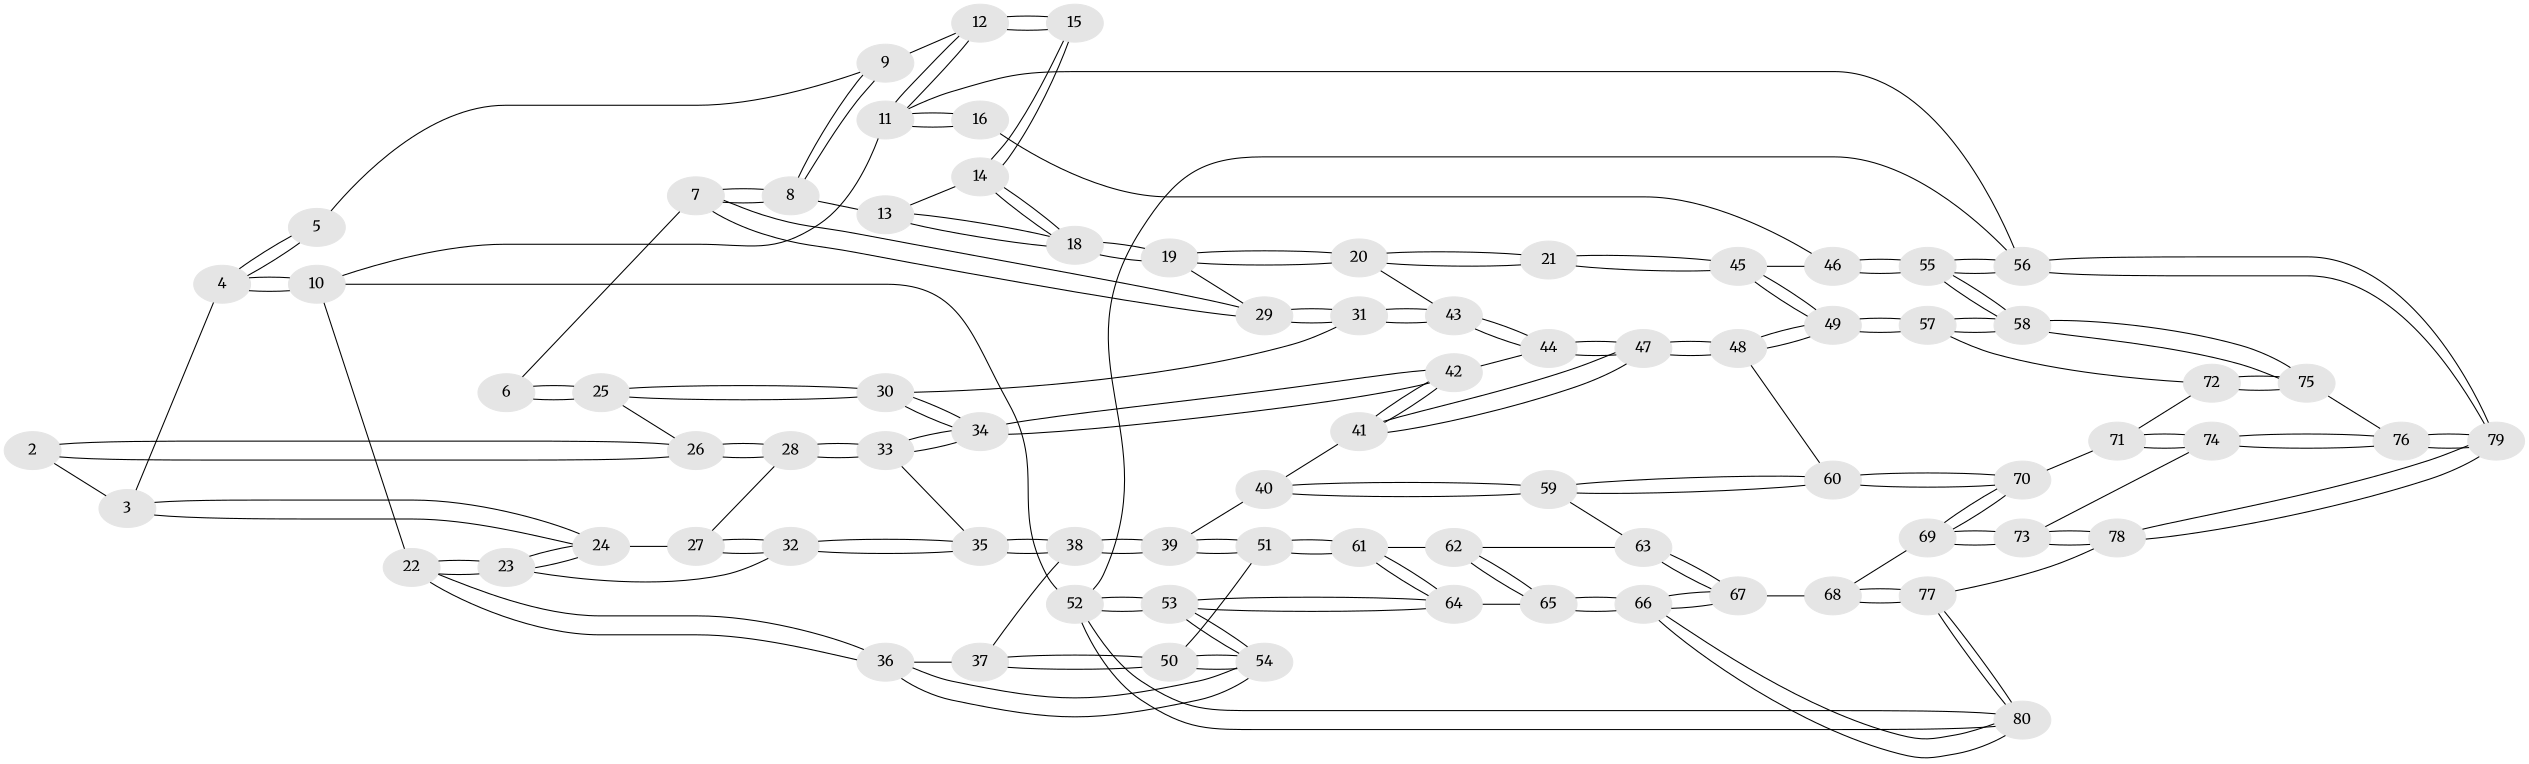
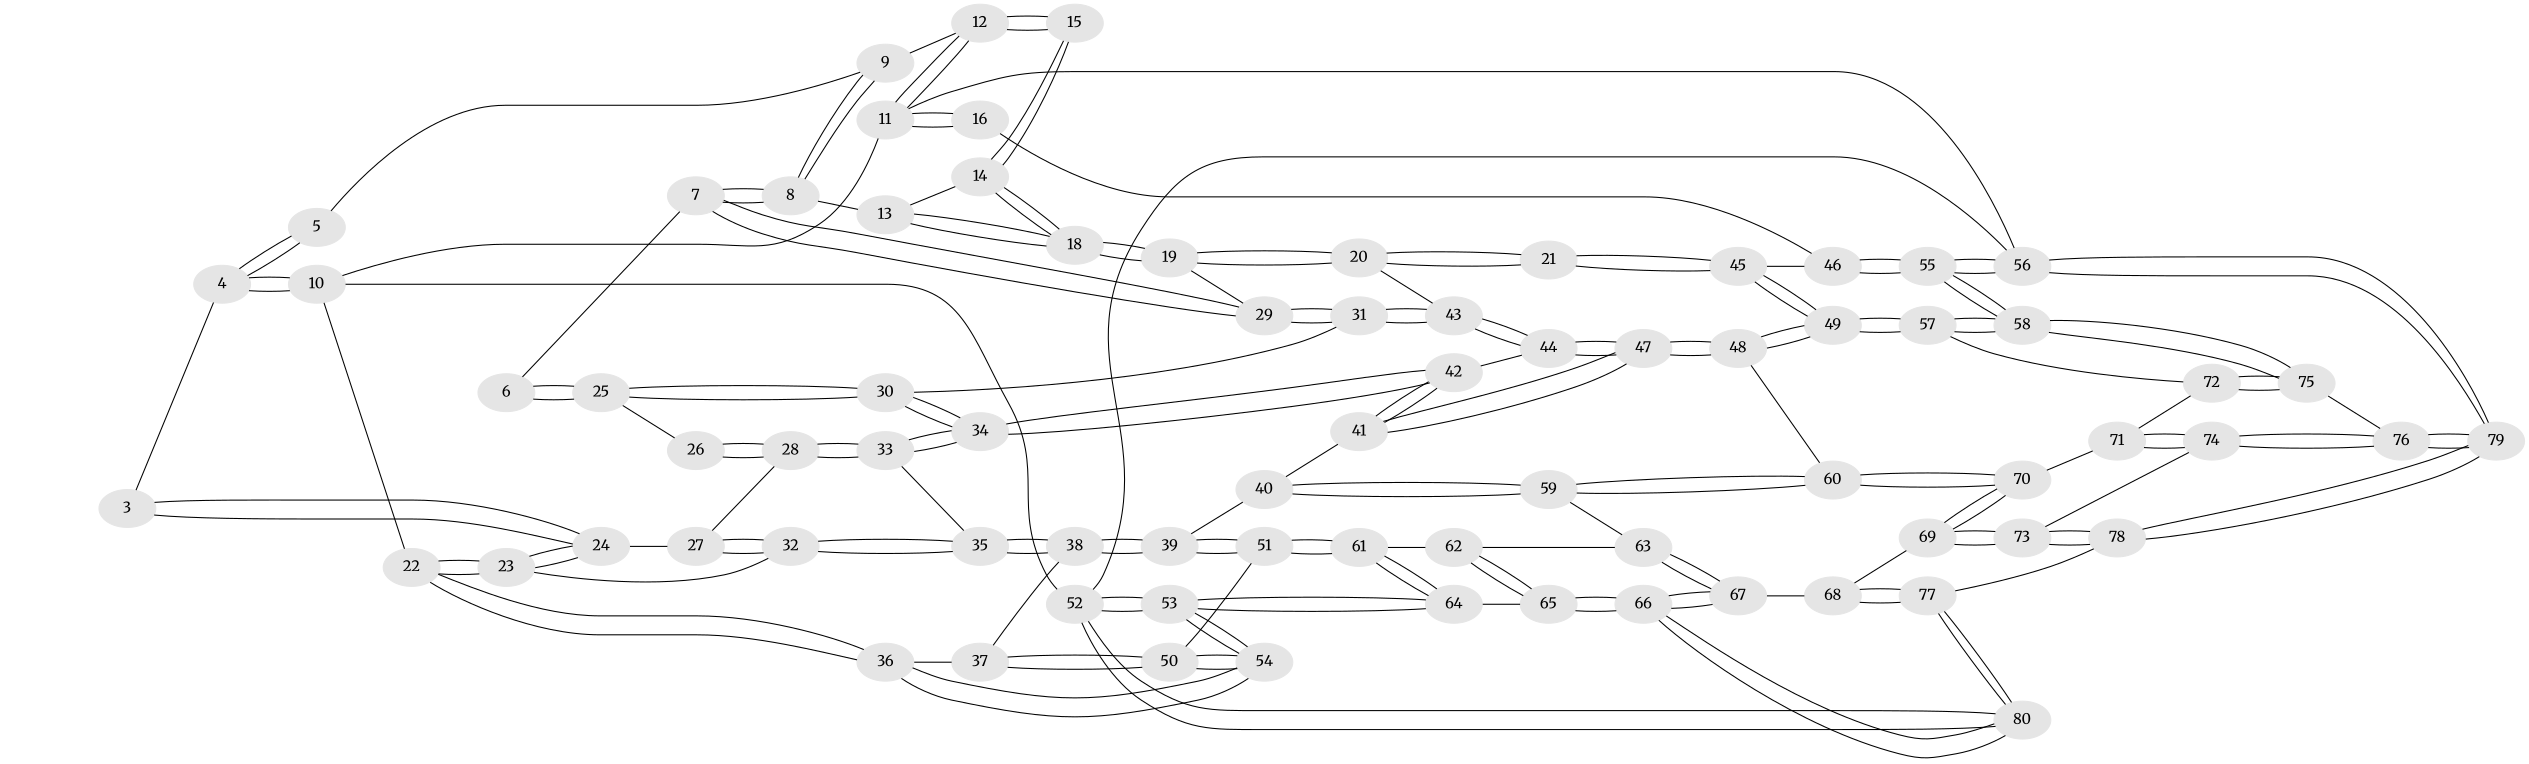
(33, 451) -> none
